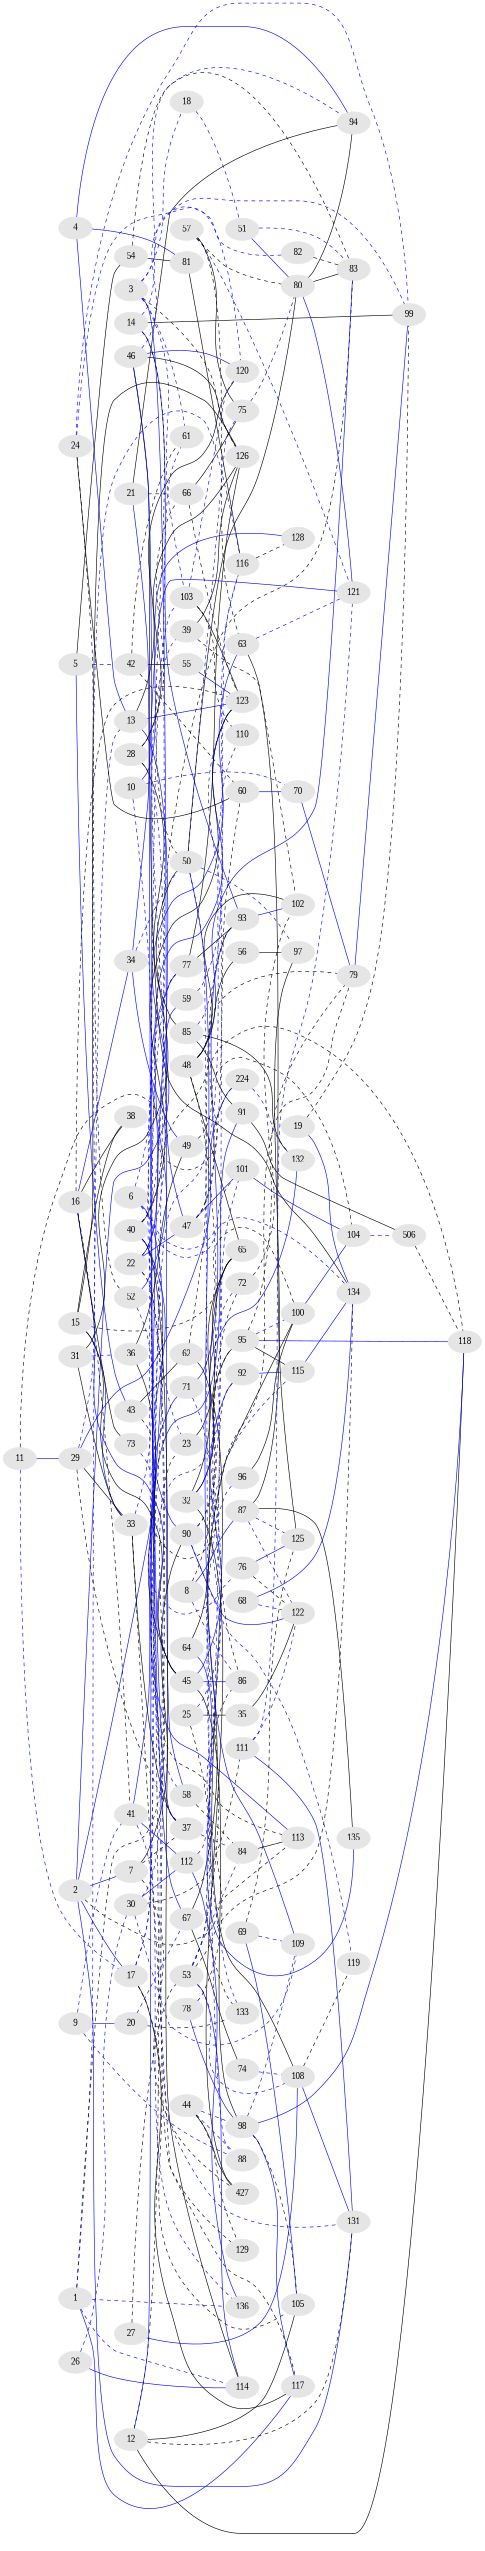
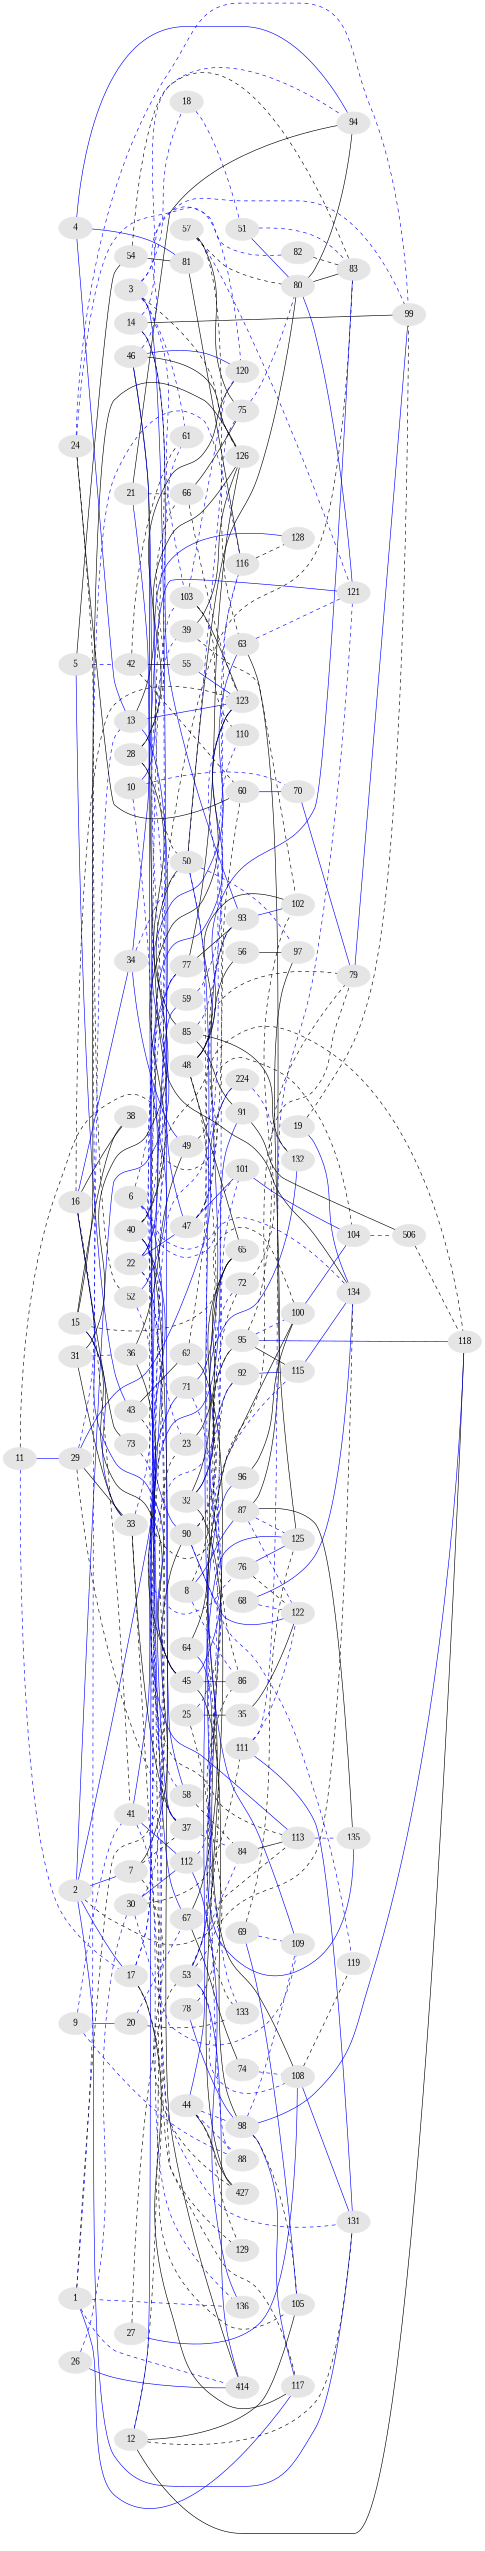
(208, 1725) -> (208, 1725)
none -> (204, 1747)
none -> (324, 1838)
(242, 2388) -> (242, 2388)
